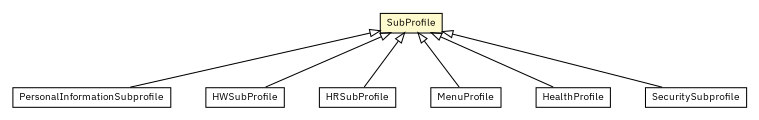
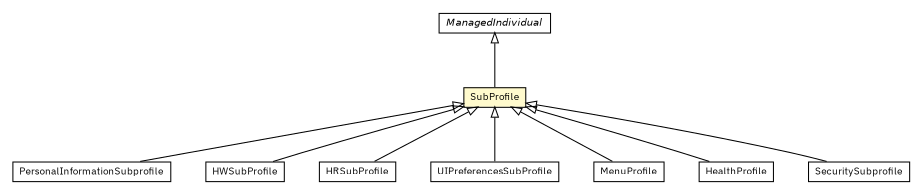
none -> (495, 23)
none -> (495, 171)
